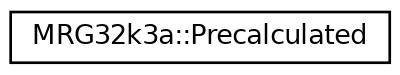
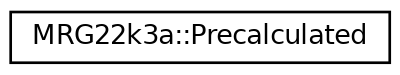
(200, 37) -> (200, 37)
